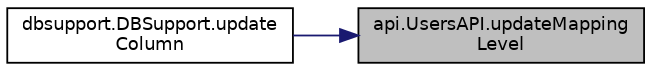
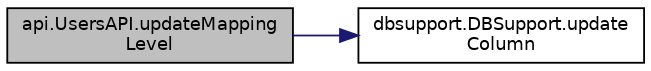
(317, 35) -> (317, 35)
